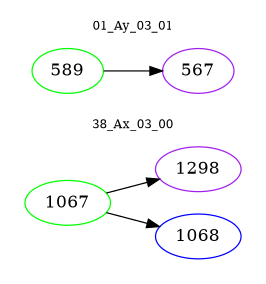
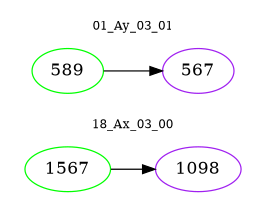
(133, 125) -> (133, 125)
(198, 169) -> (198, 169)
(68, 203) -> (68, 169)
(198, 236) -> none
